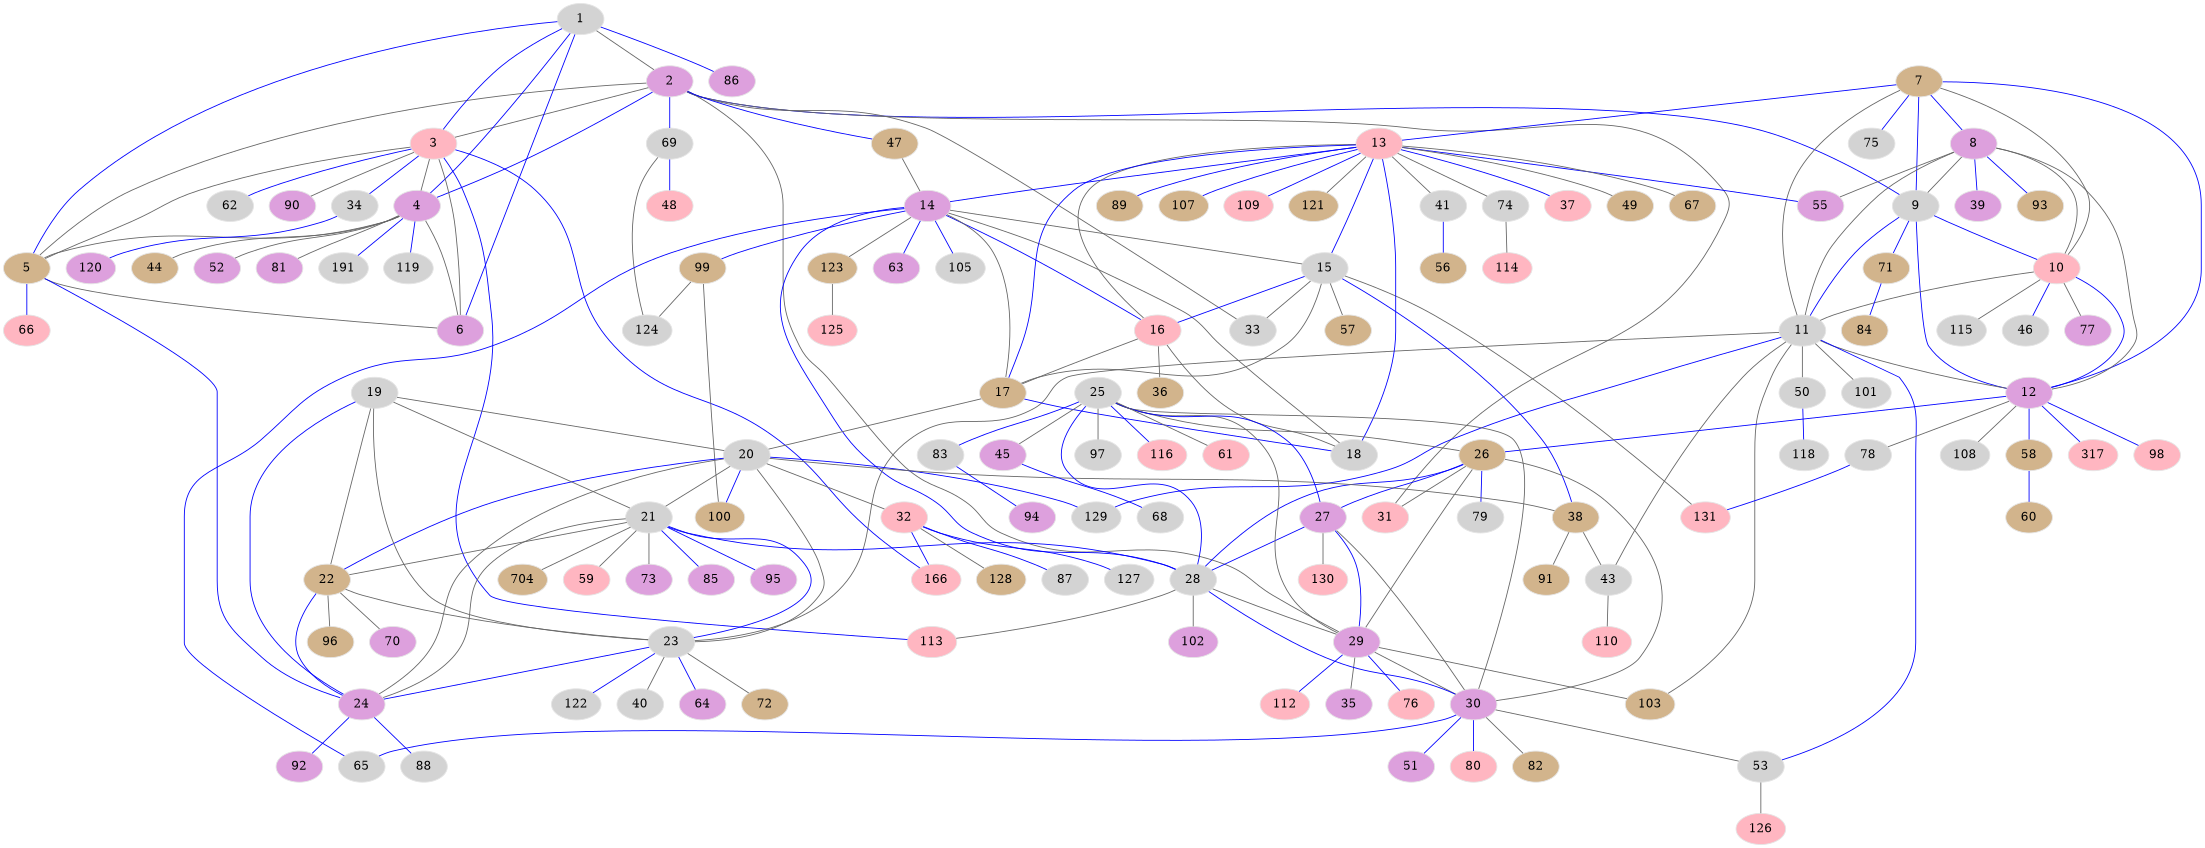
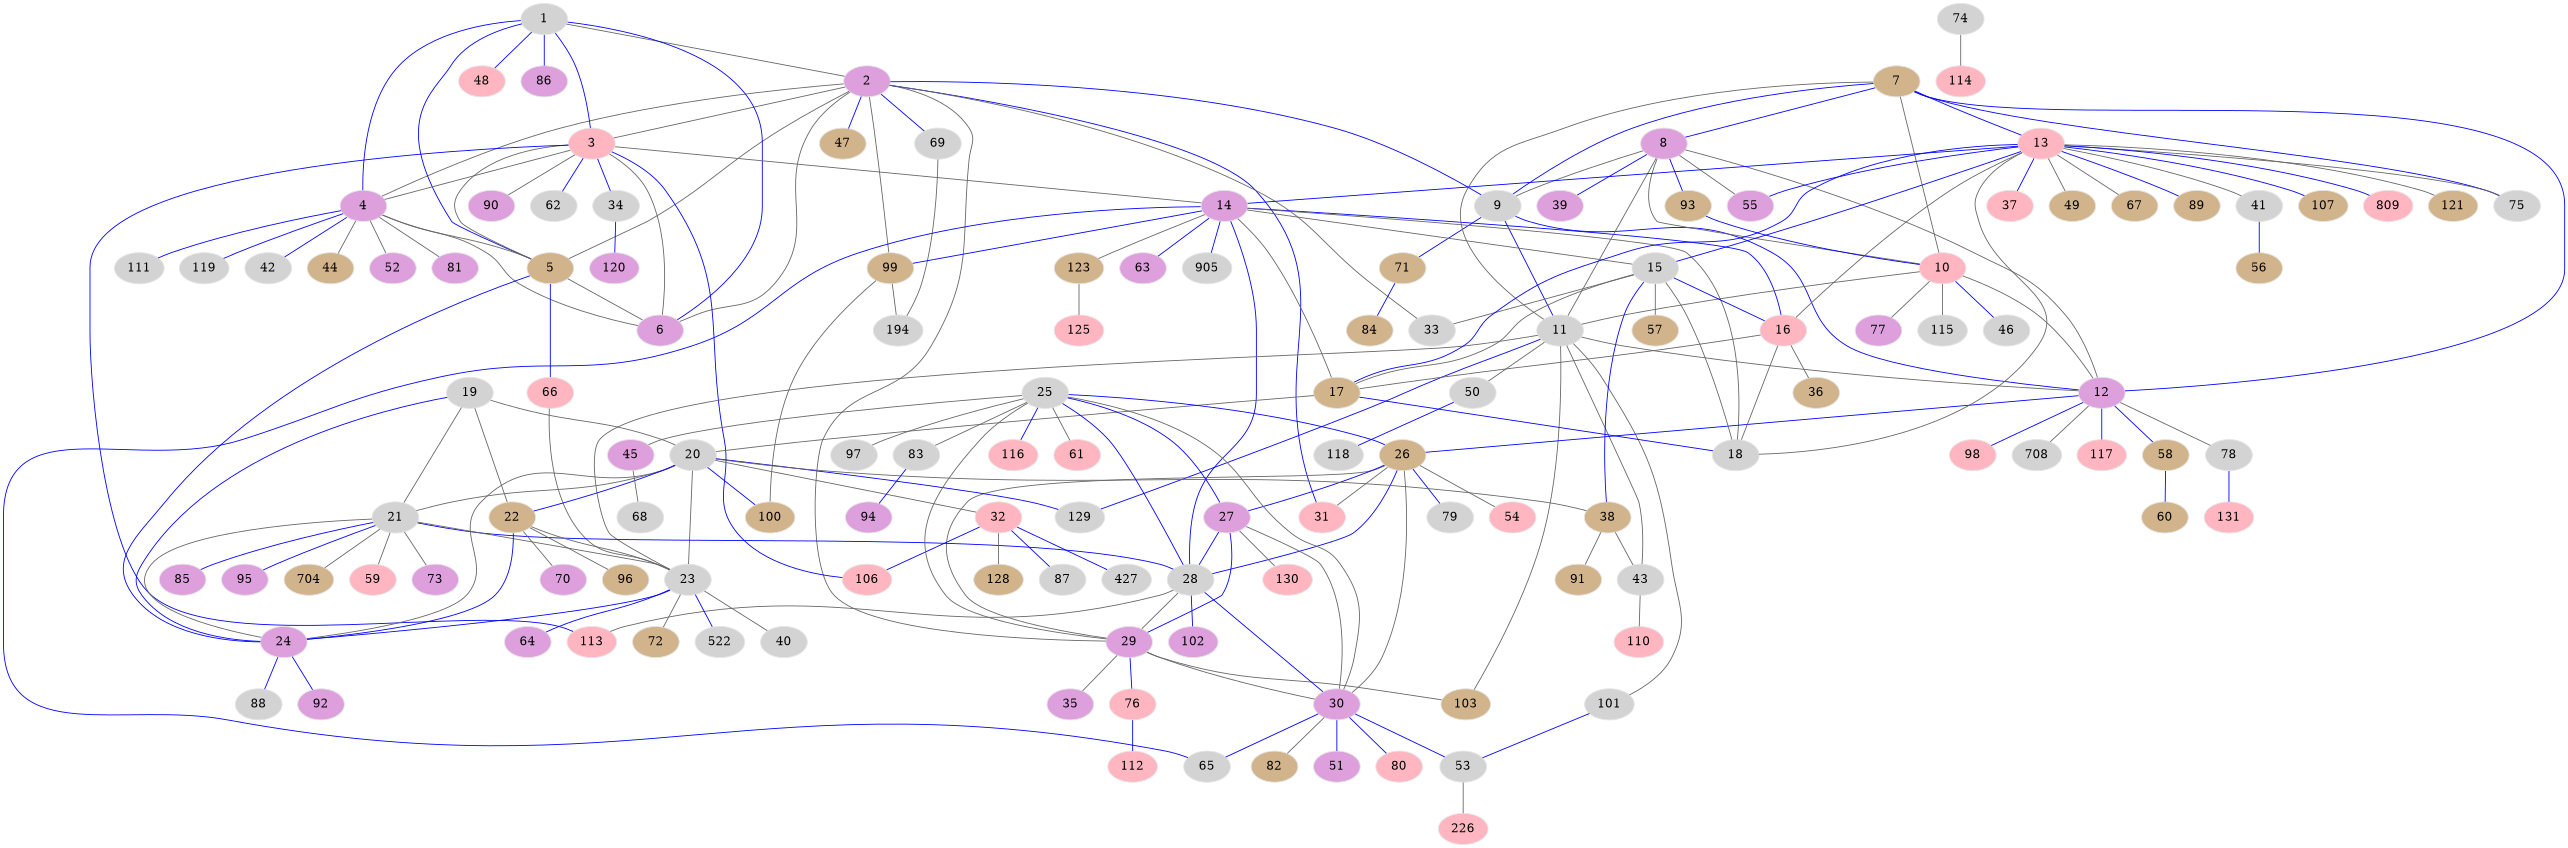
(1413, 128) -> (1232, 173)
(547, 149) -> (607, 117)
(670, 175) -> (513, 50)
(911, 175) -> (908, 175)
(1442, 175) -> (2359, 170)
none -> (880, 178)
(1249, 206) -> (2388, 206)
none -> (796, 233)
(1985, 238) -> (1811, 246)
none -> (268, 268)
(344, 268) -> (139, 268)
(960, 268) -> (1207, 268)
(1396, 302) -> (2015, 372)
(647, 331) -> (898, 331)
(2122, 342) -> (2038, 315)
(1528, 375) -> (1702, 350)
(1019, 423) -> (995, 417)
(1261, 430) -> (1228, 410)
(1965, 455) -> (2037, 455)
(2093, 455) -> (2102, 455)
(1109, 494) -> (636, 486)
none -> (1513, 517)
(502, 546) -> none
(1916, 559) -> (1536, 736)
(806, 568) -> (544, 544)
(936, 580) -> (867, 580)
(1129, 580) -> (1127, 580)
(439, 602) -> (571, 520)
(1193, 611) -> (1192, 605)
(1321, 673) -> (1133, 736)
(576, 704) -> (720, 642)
(1617, 735) -> (1400, 735)
(1761, 829) -> (1463, 829)
